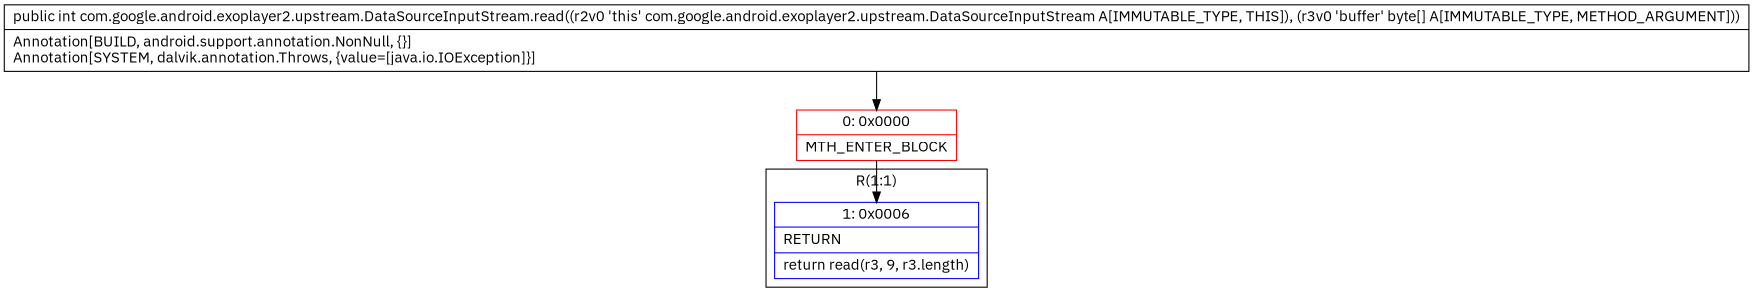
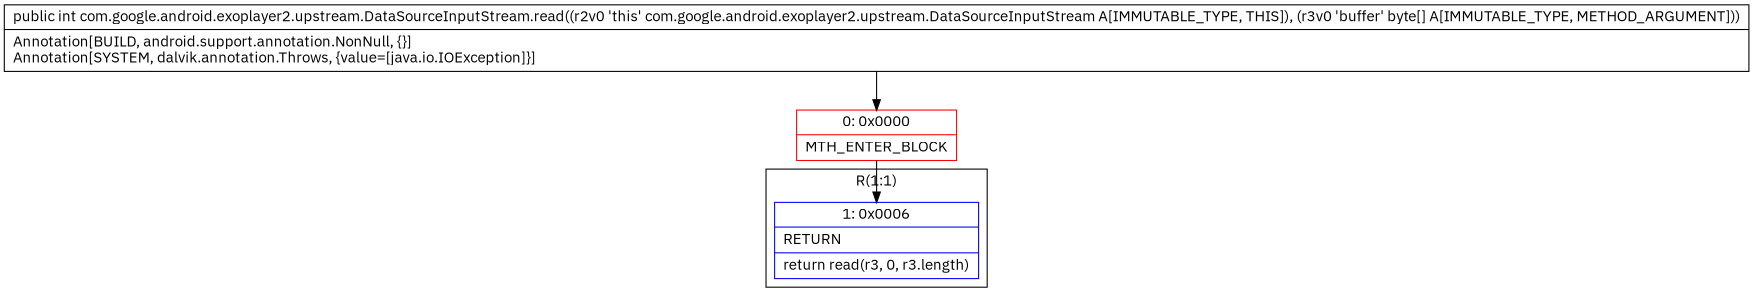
(877, 265) -> (877, 265)
